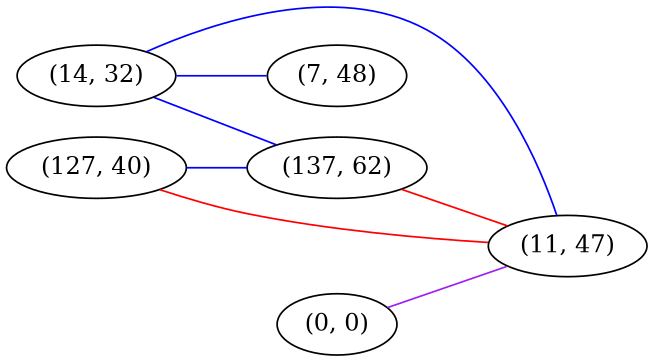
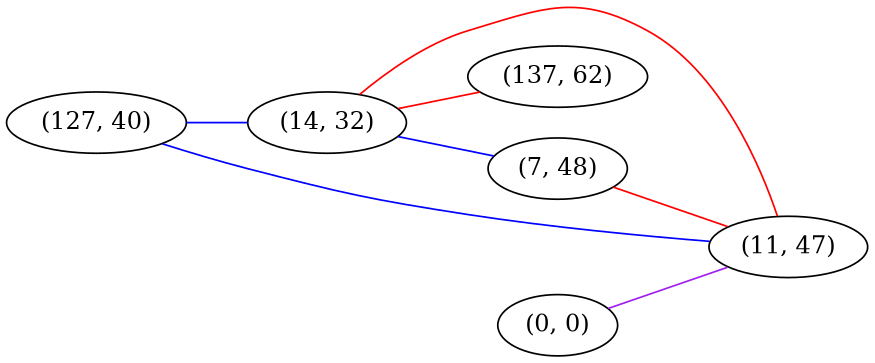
(399, 19) -> (610, 15)
(215, 121) -> (439, 100)
(217, 168) -> (217, 123)
(454, 208) -> (670, 207)
(322, 226) -> (433, 209)
